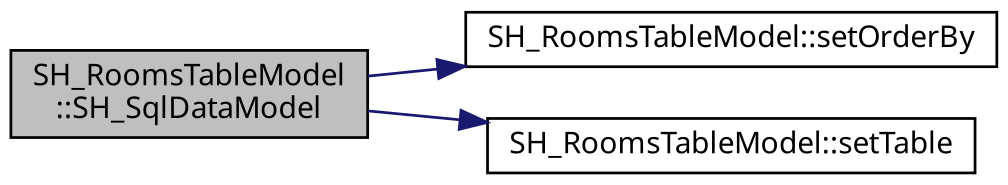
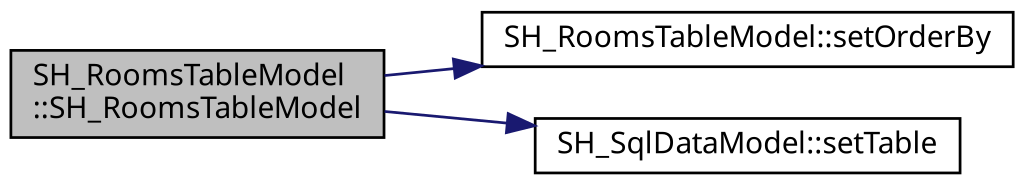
(189, 94) -> (197, 94)
(731, 146) -> (748, 146)
